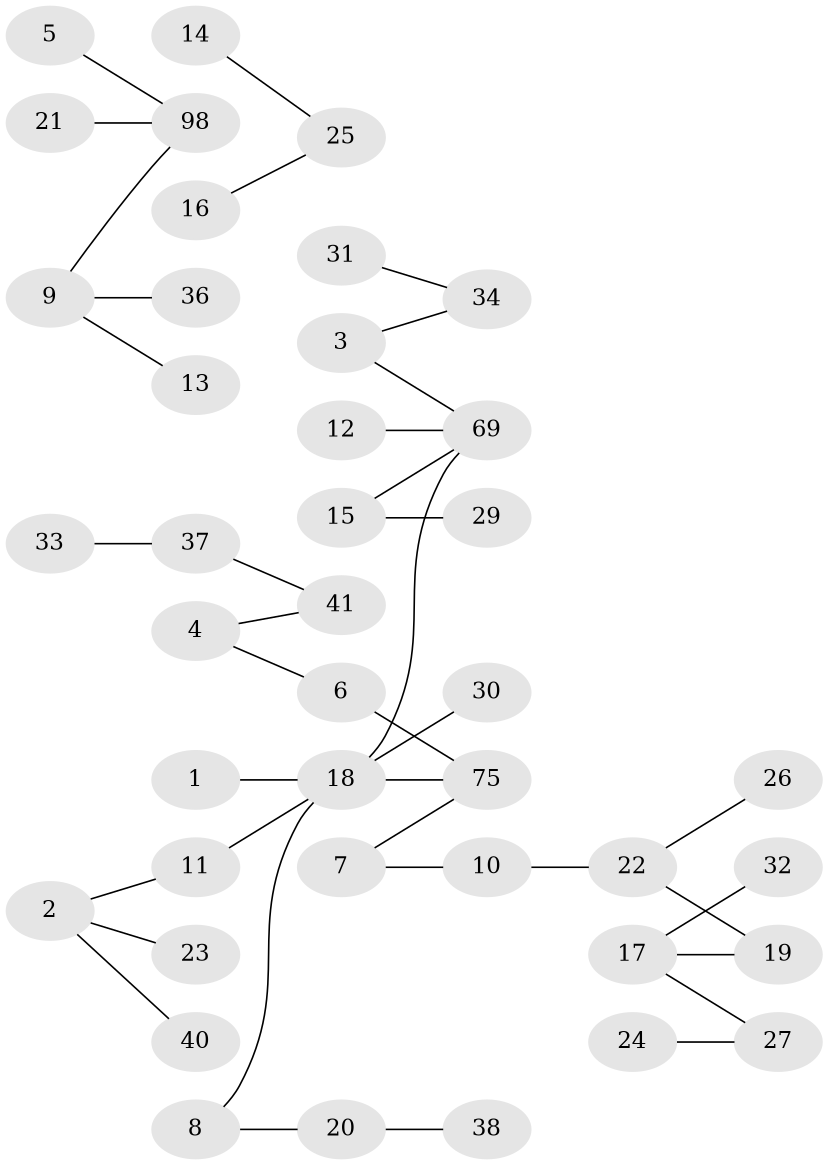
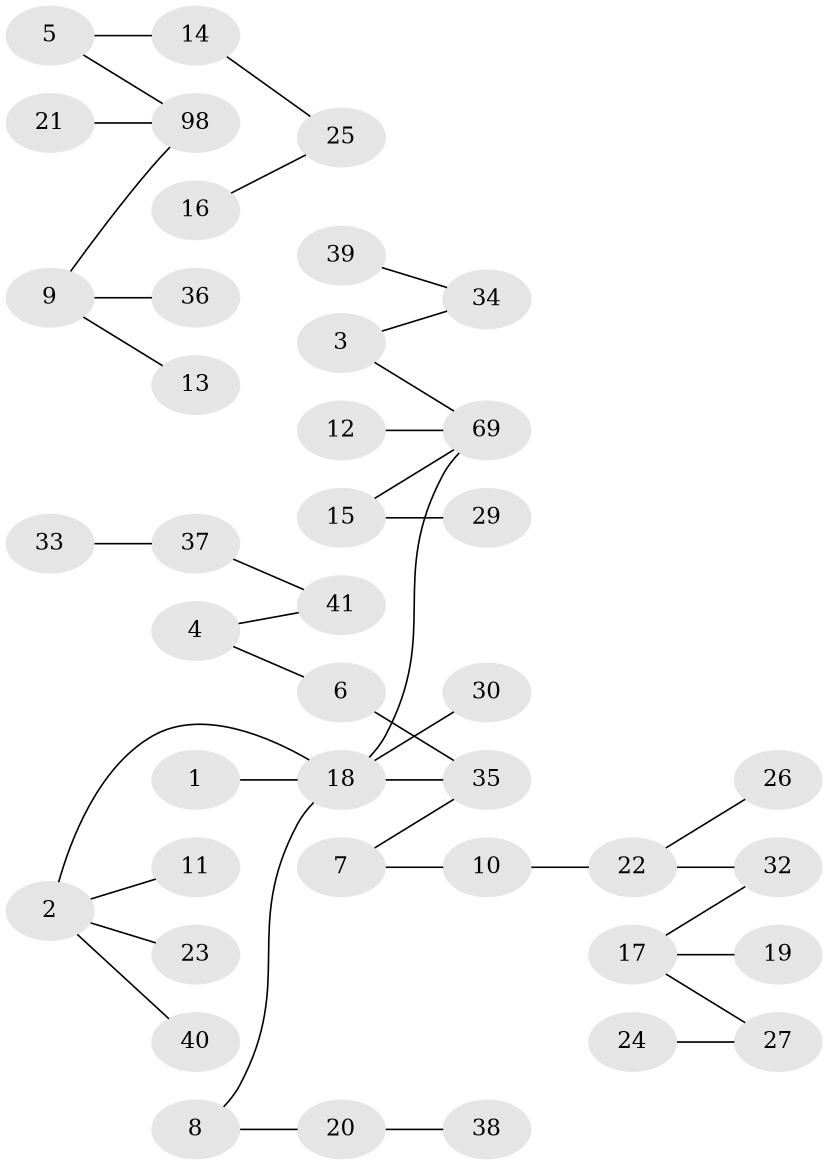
none -> (123, 36)
(341, 256) -> (341, 256)
(487, 780) -> (487, 780)
(269, 824) -> (147, 740)
(696, 905) -> (706, 867)
